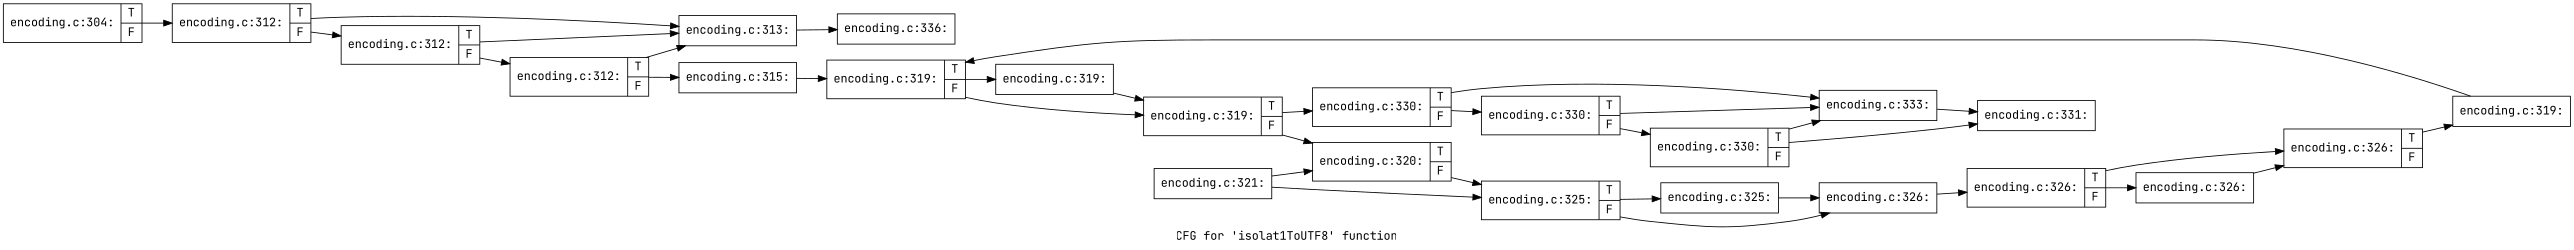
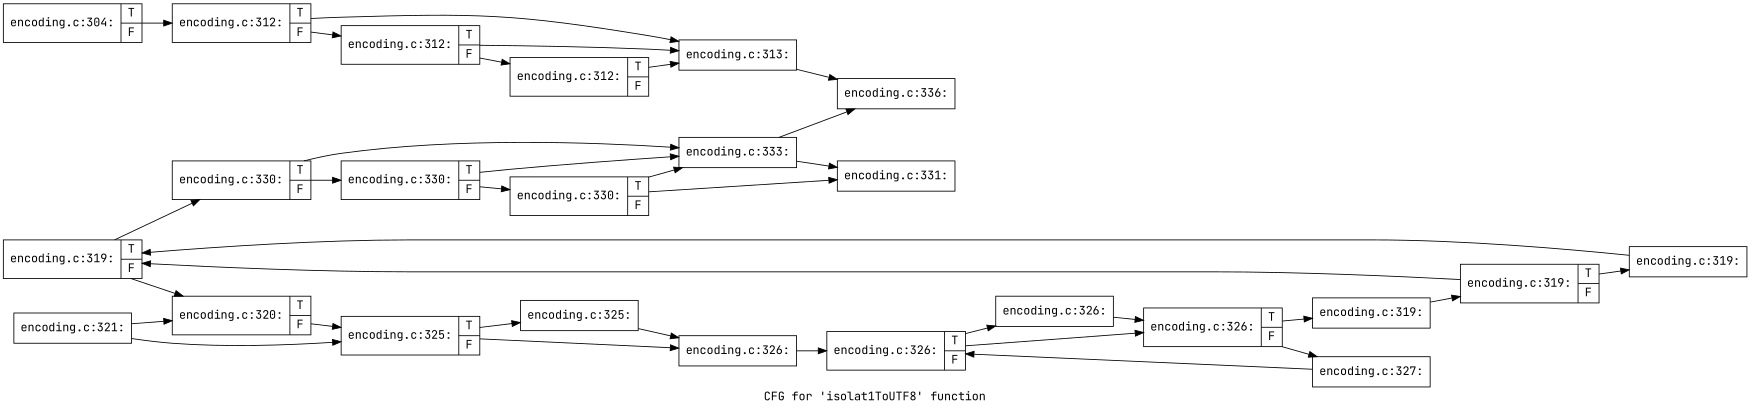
(738, 78) -> none
none -> (813, 125)
none -> (1371, 372)
